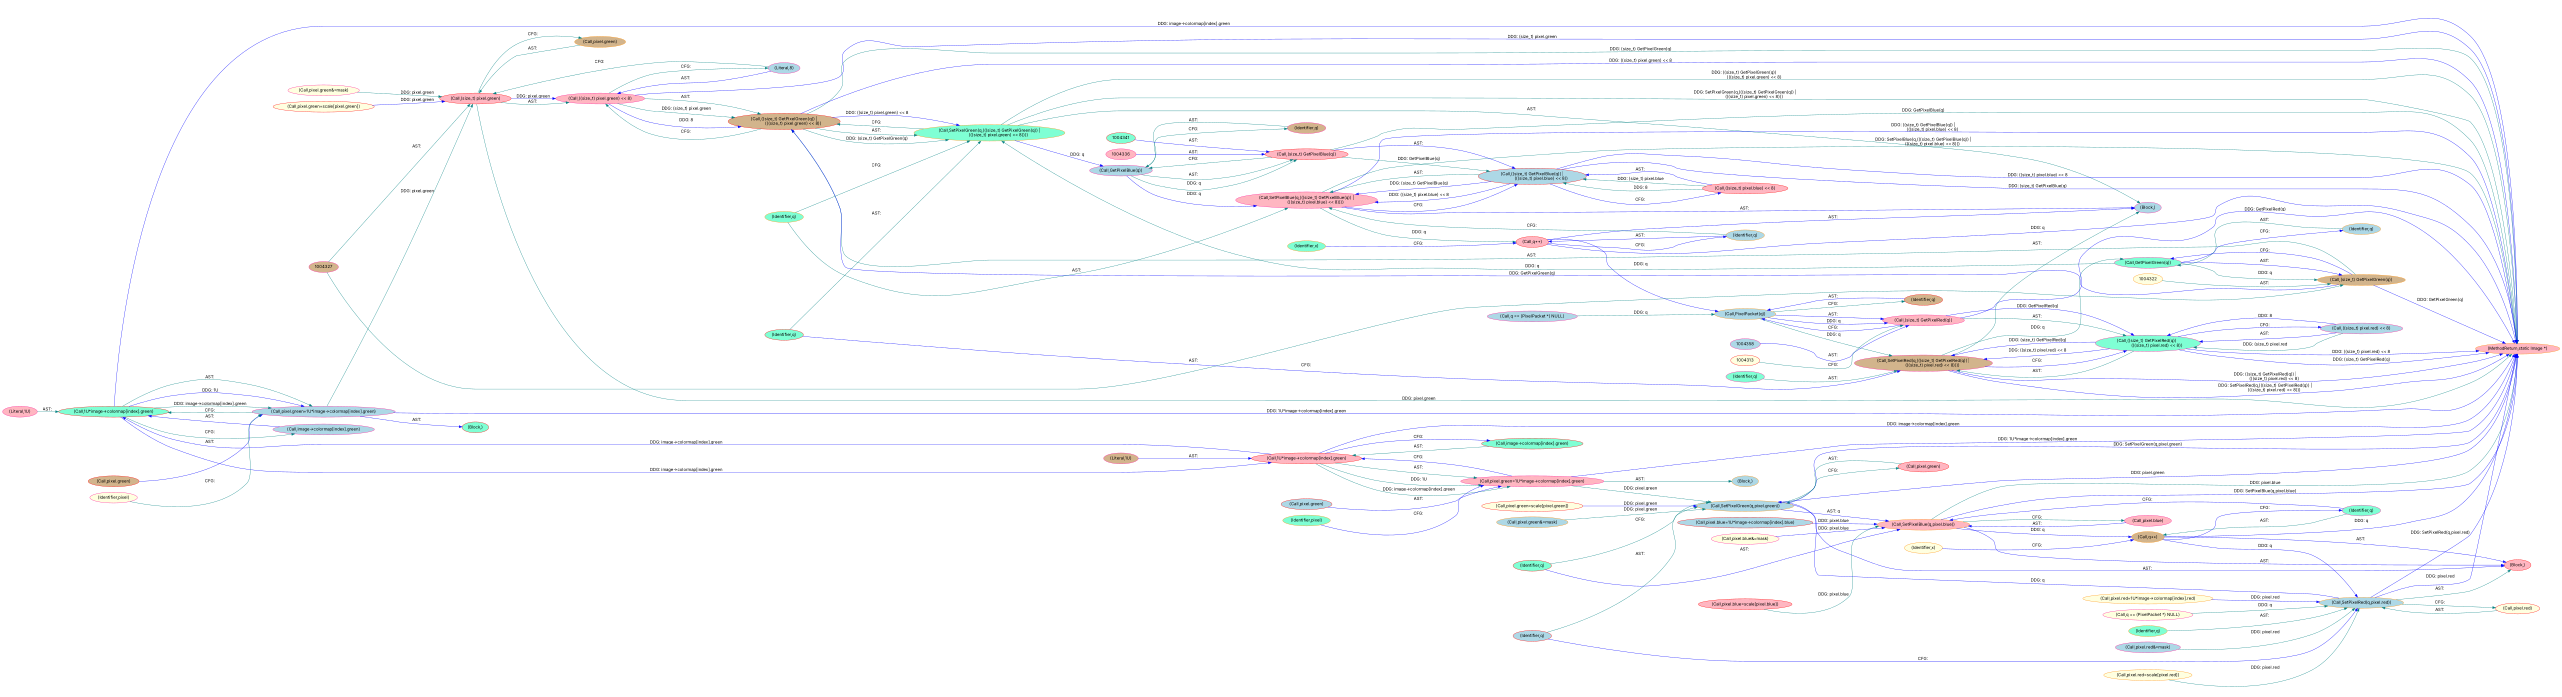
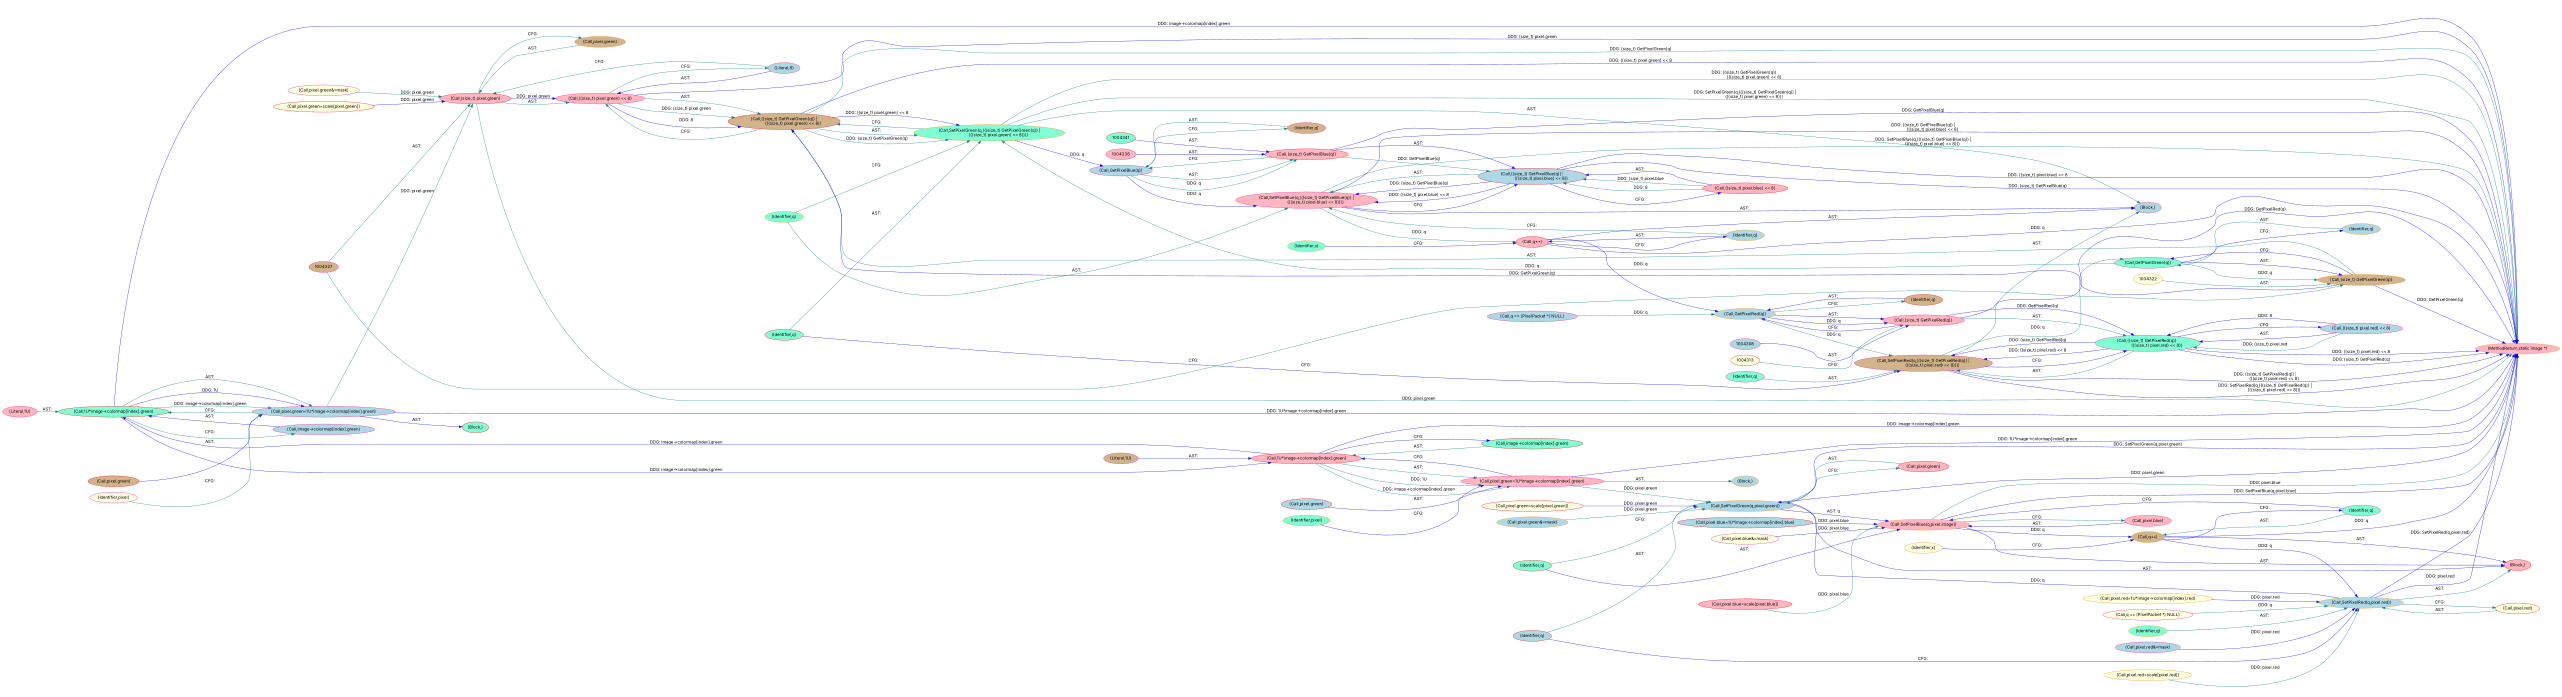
(2006, 112) -> (2006, 112)
(1745, 314) -> (1745, 314)
(1745, 344) -> (1745, 344)
(1194, 361) -> (1194, 361)
(1923, 525) -> (1923, 525)
(2269, 644) -> (2269, 644)
